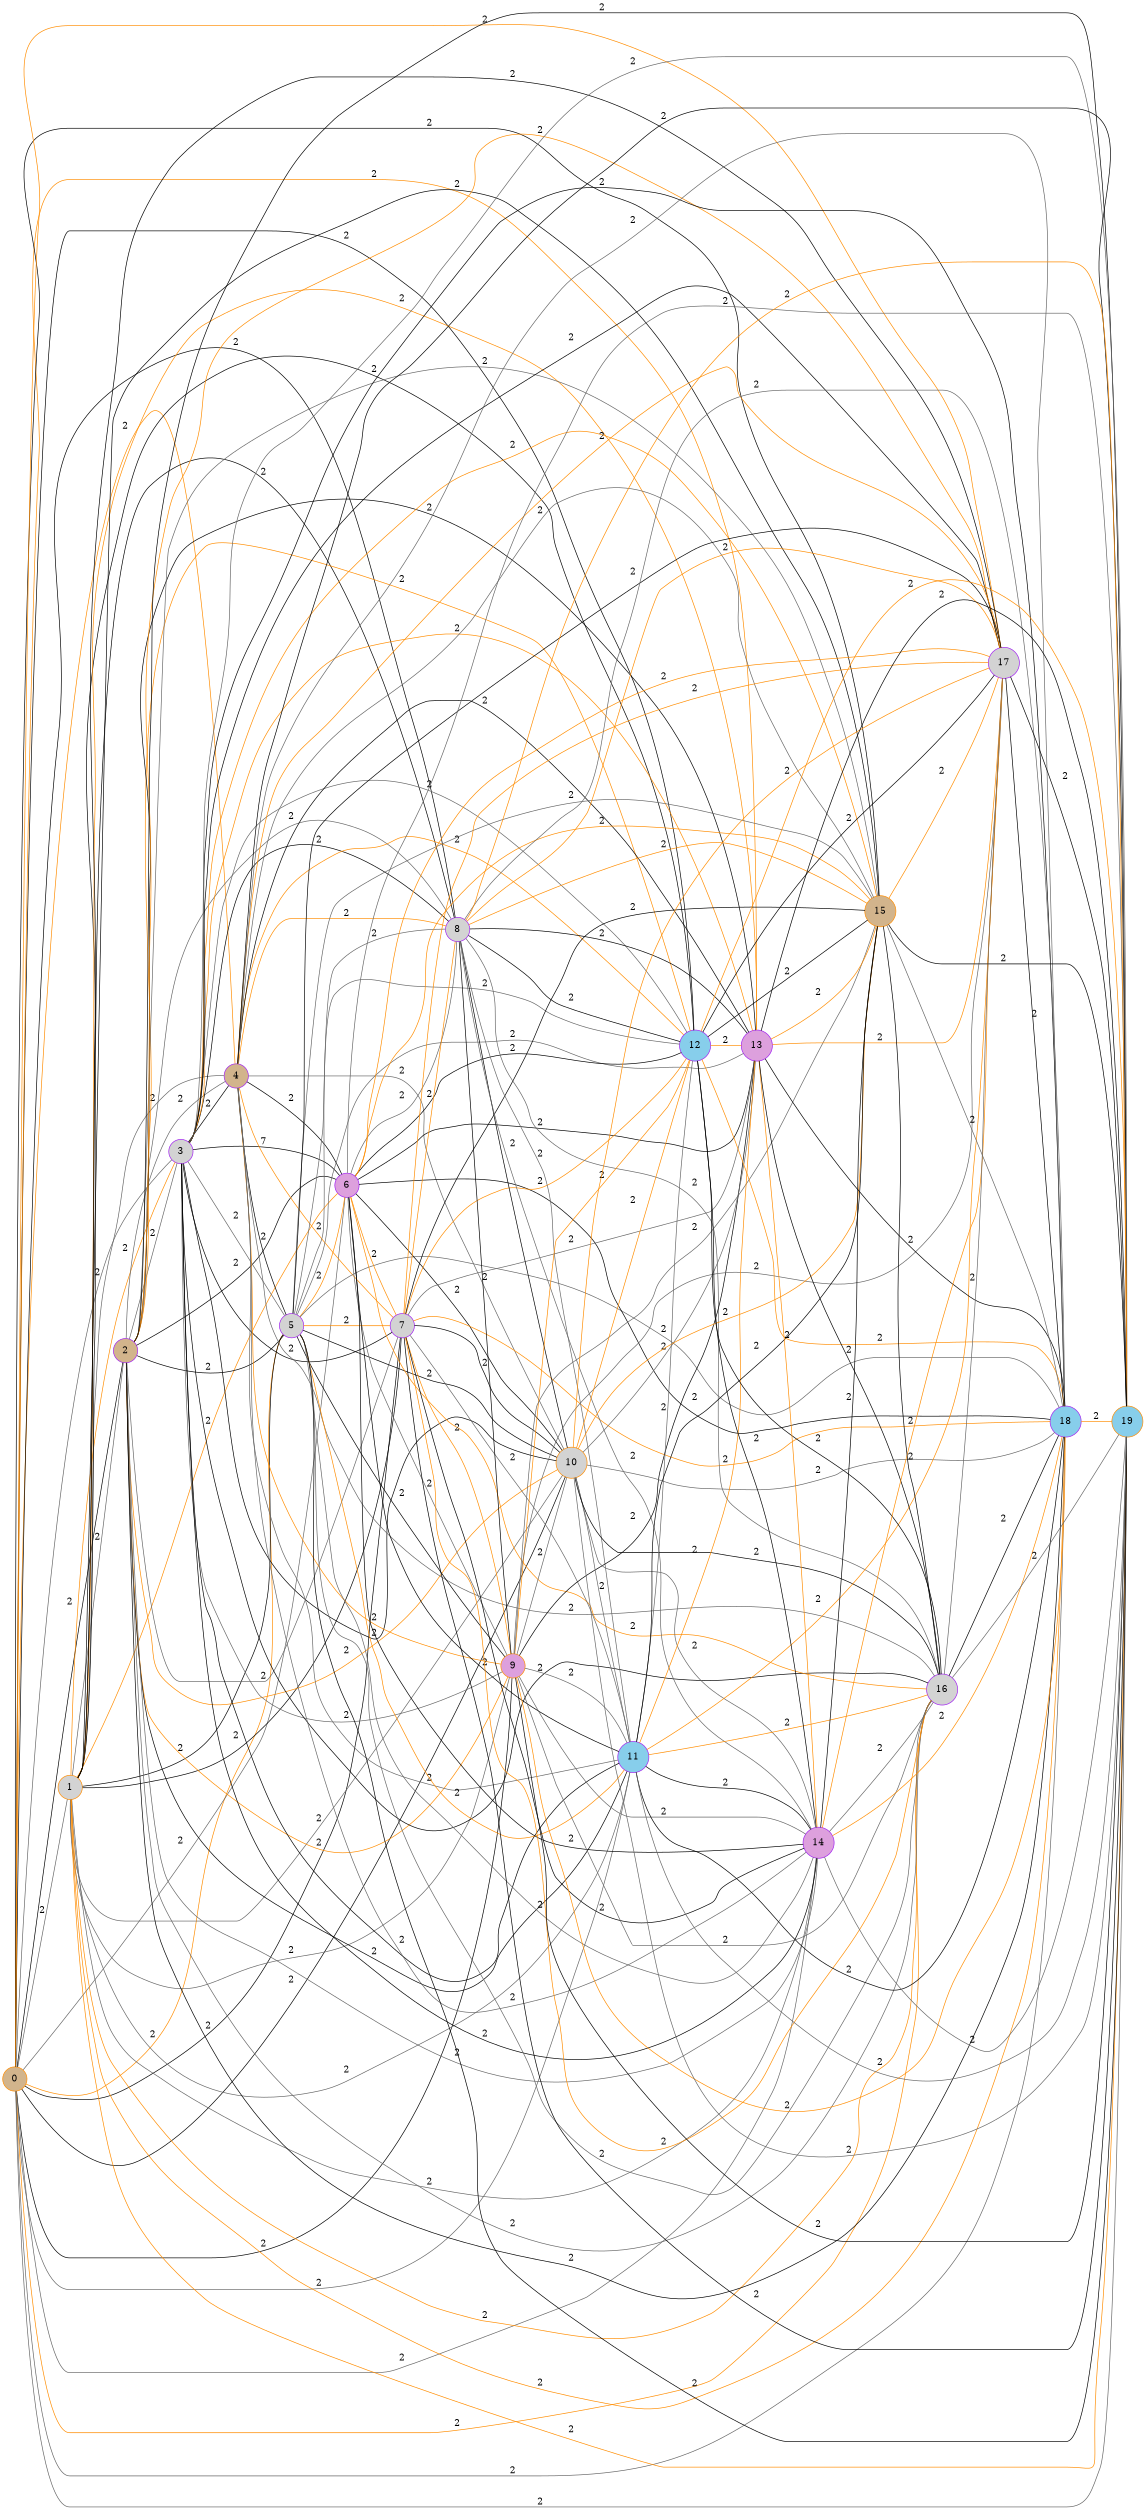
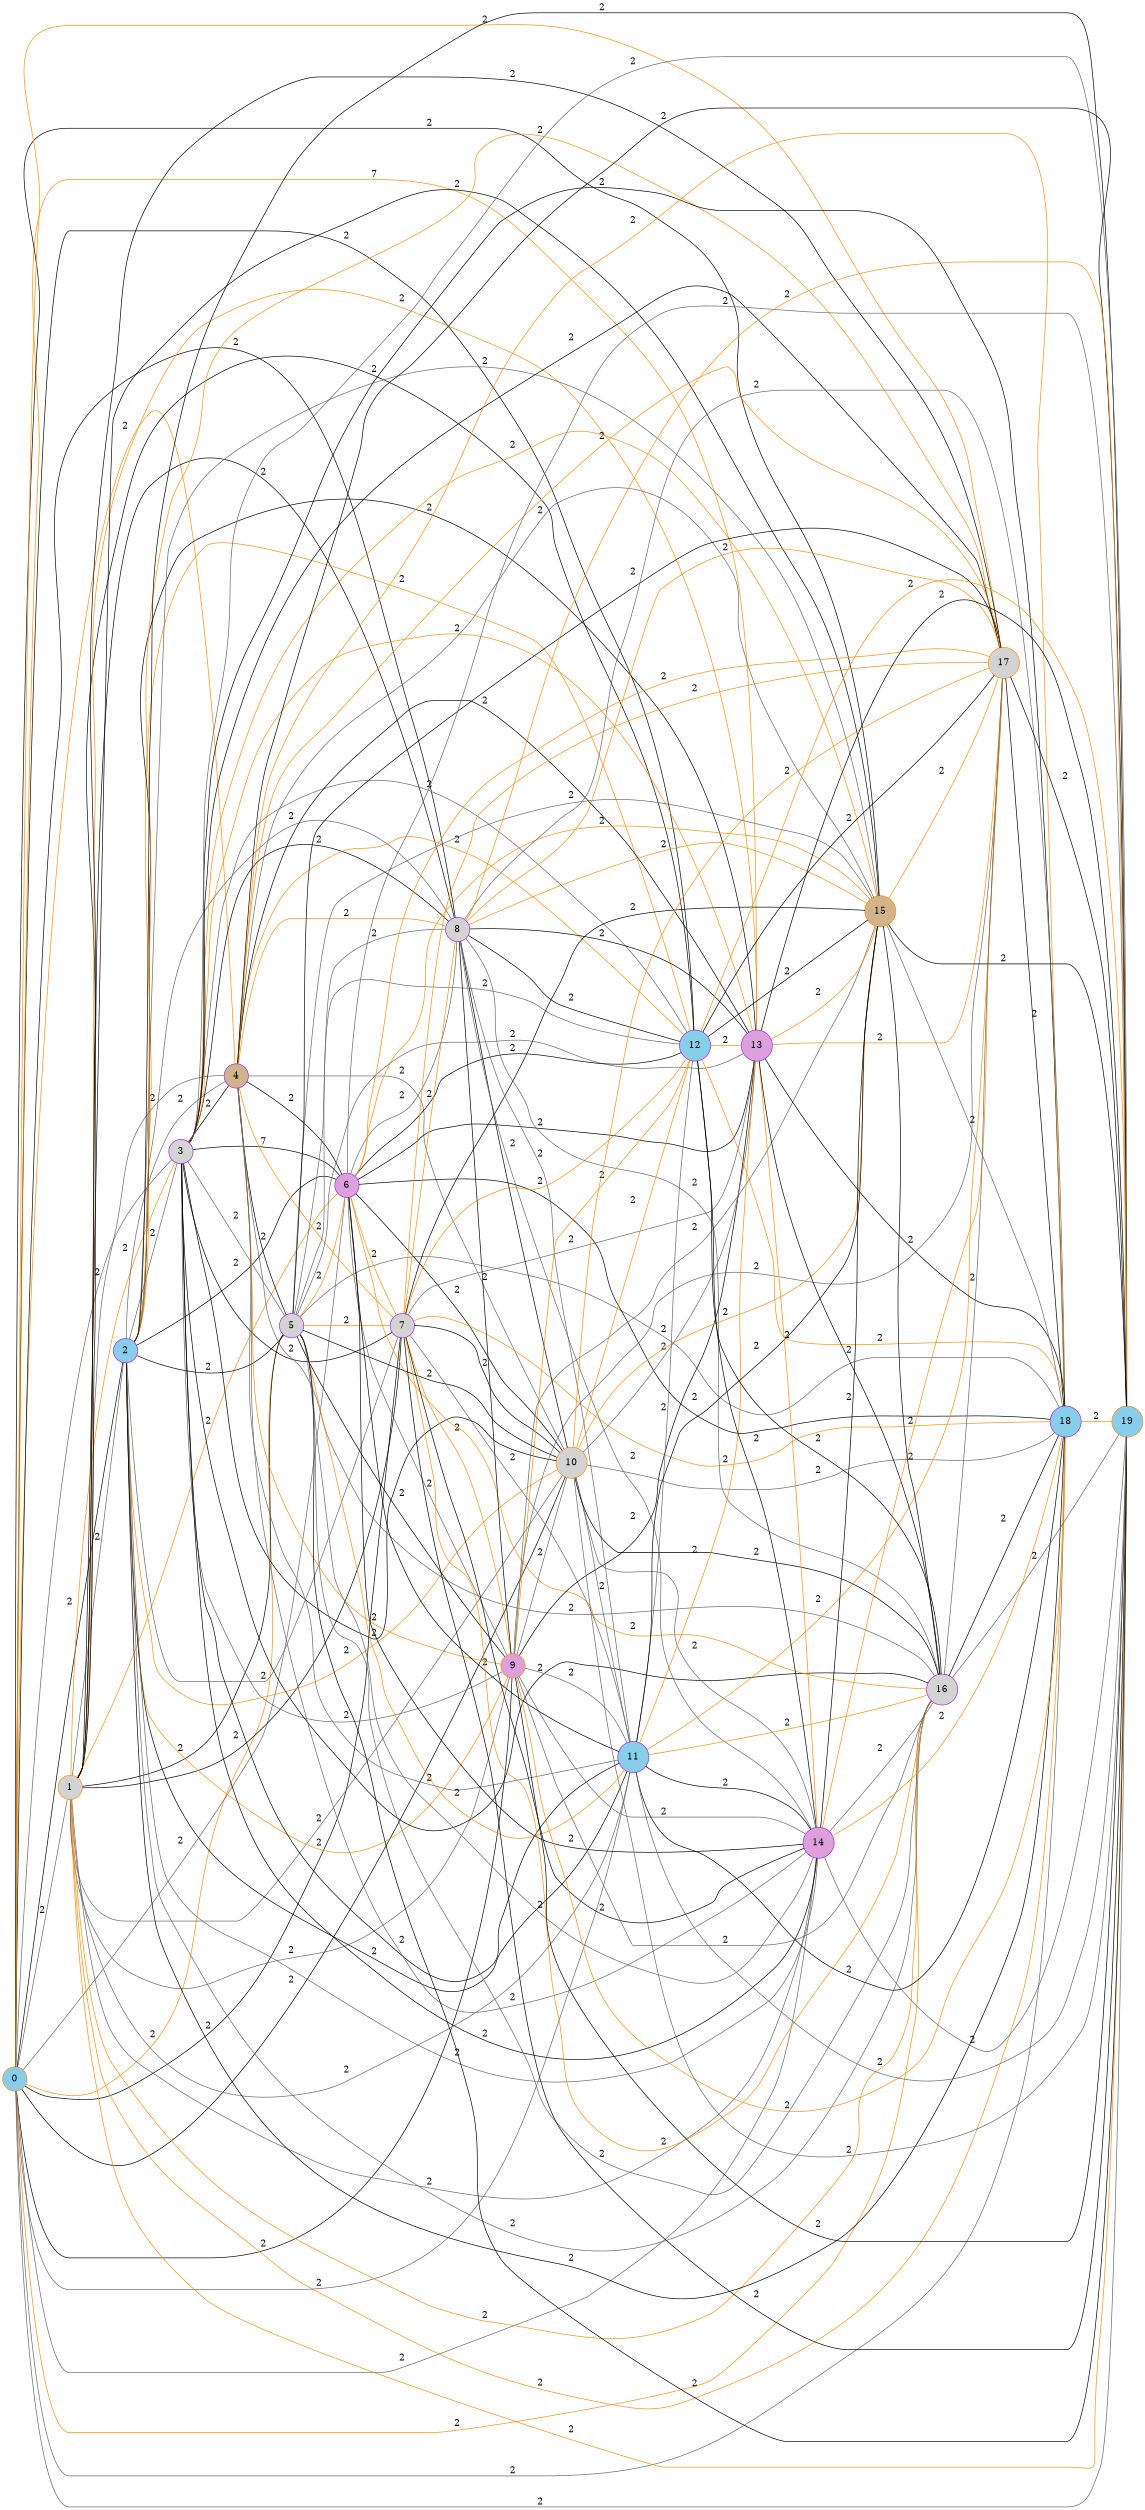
(975, 134) -> (975, 134)
(375, 174) -> (375, 174)
(1004, 663) -> (1004, 663)
(126, 1351) -> (126, 1351)
(15, 2079) -> (15, 2079)
